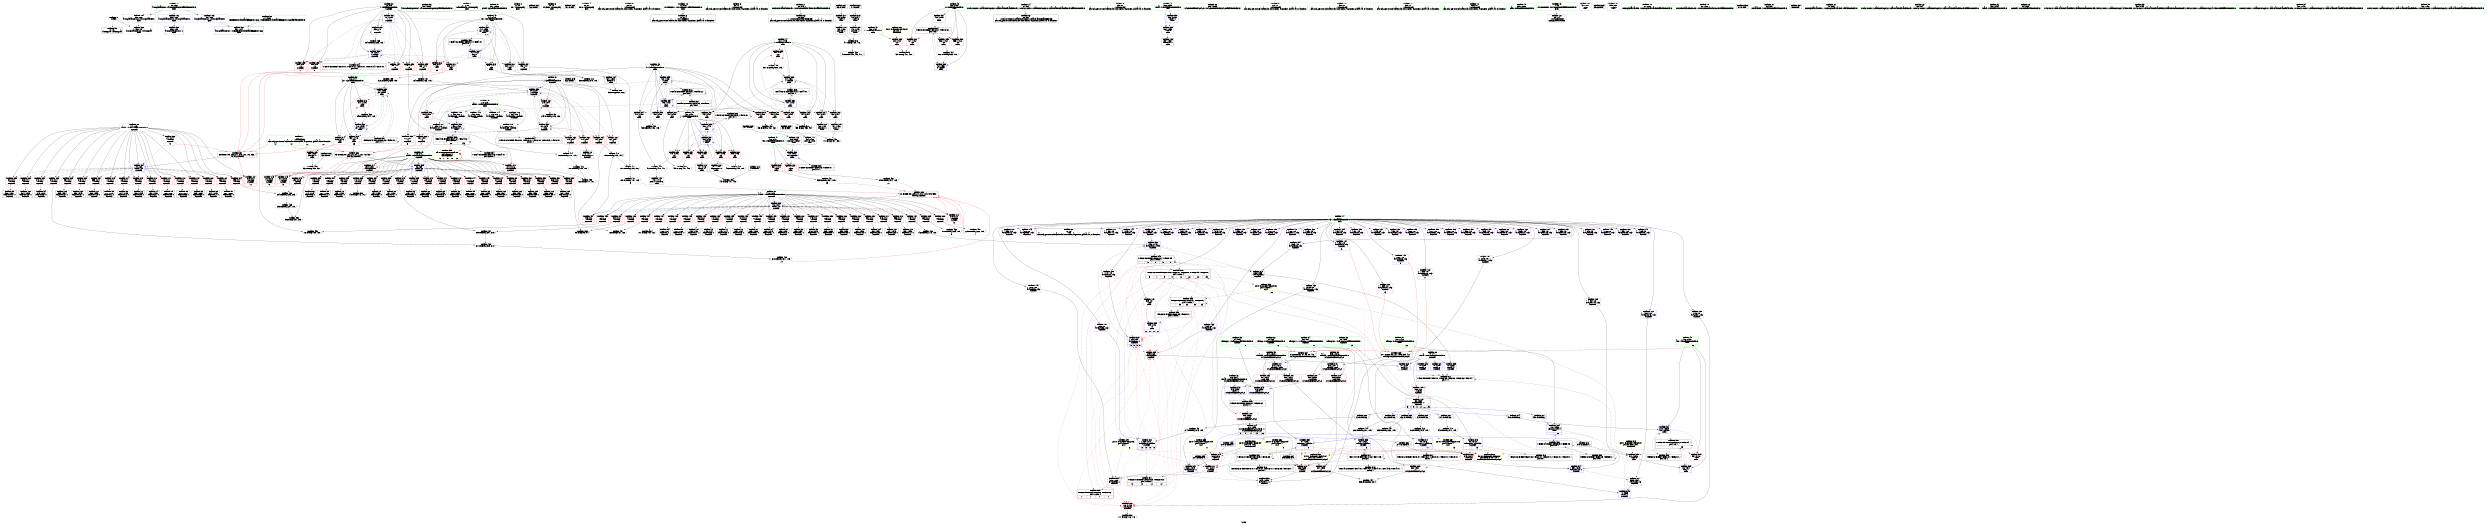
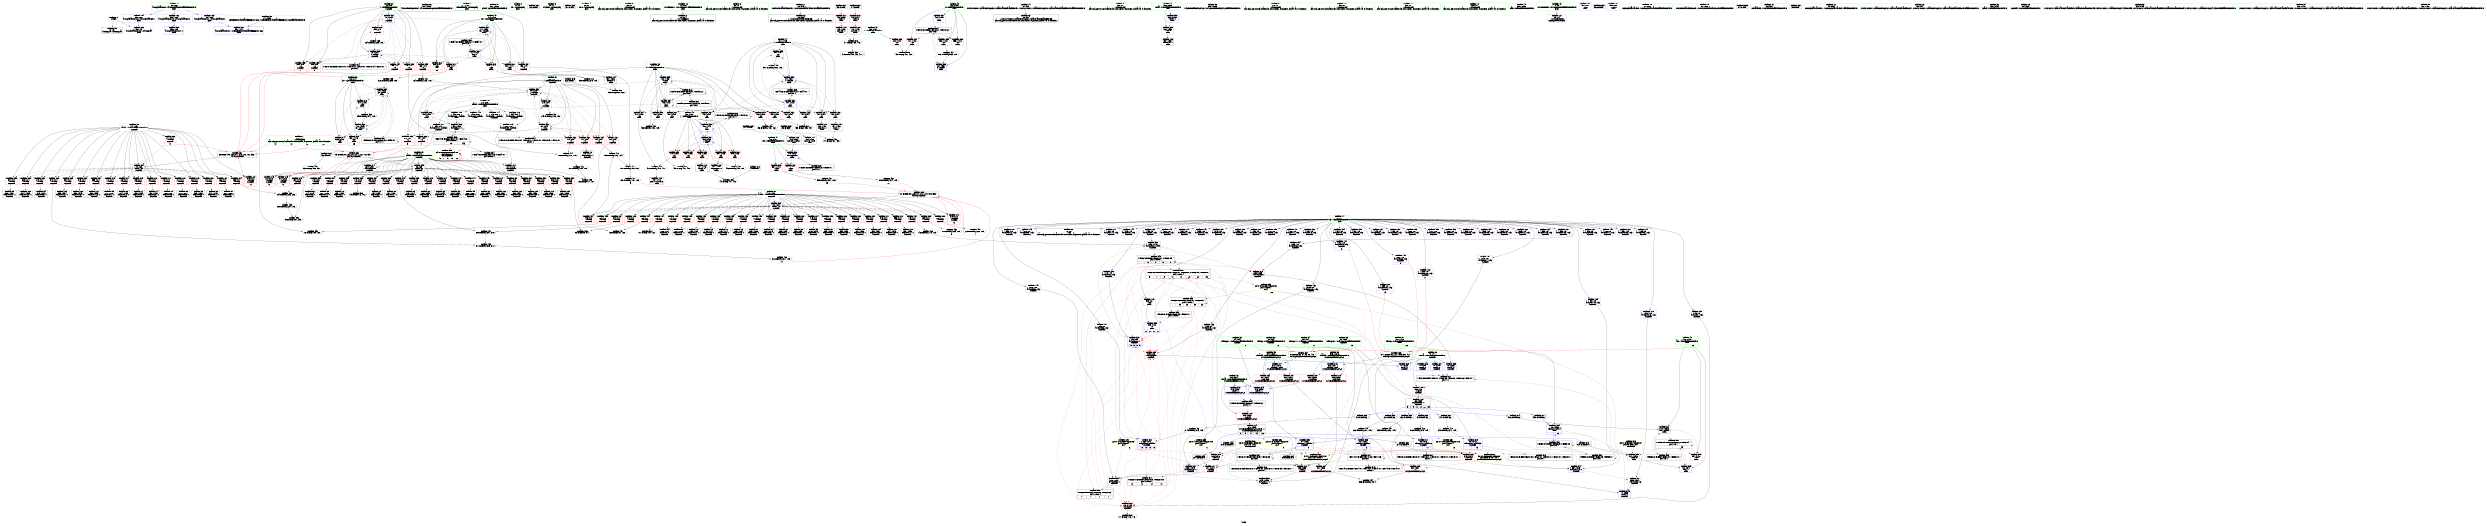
(897, 30) -> none
(487, 85) -> (593, 101)
(312, 155) -> none
